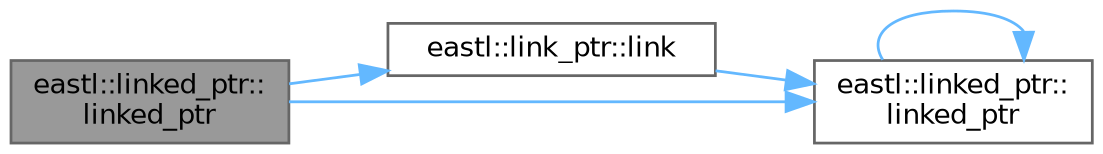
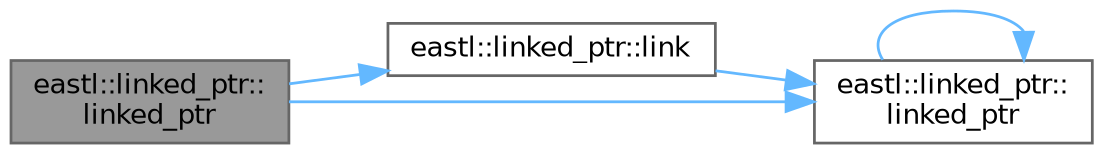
(552, 50) -> (552, 50)
